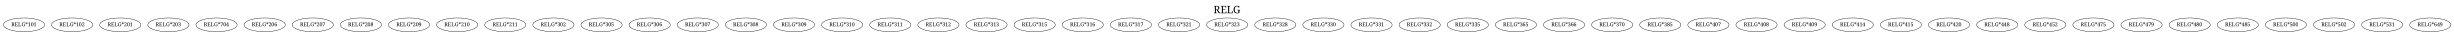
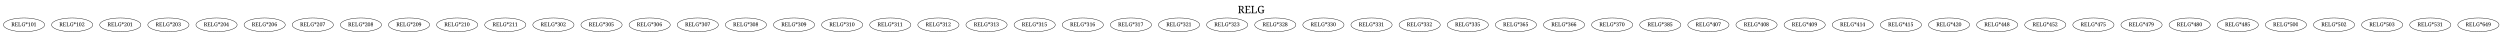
(217, 25) -> (217, 25)
none -> (2382, 25)
